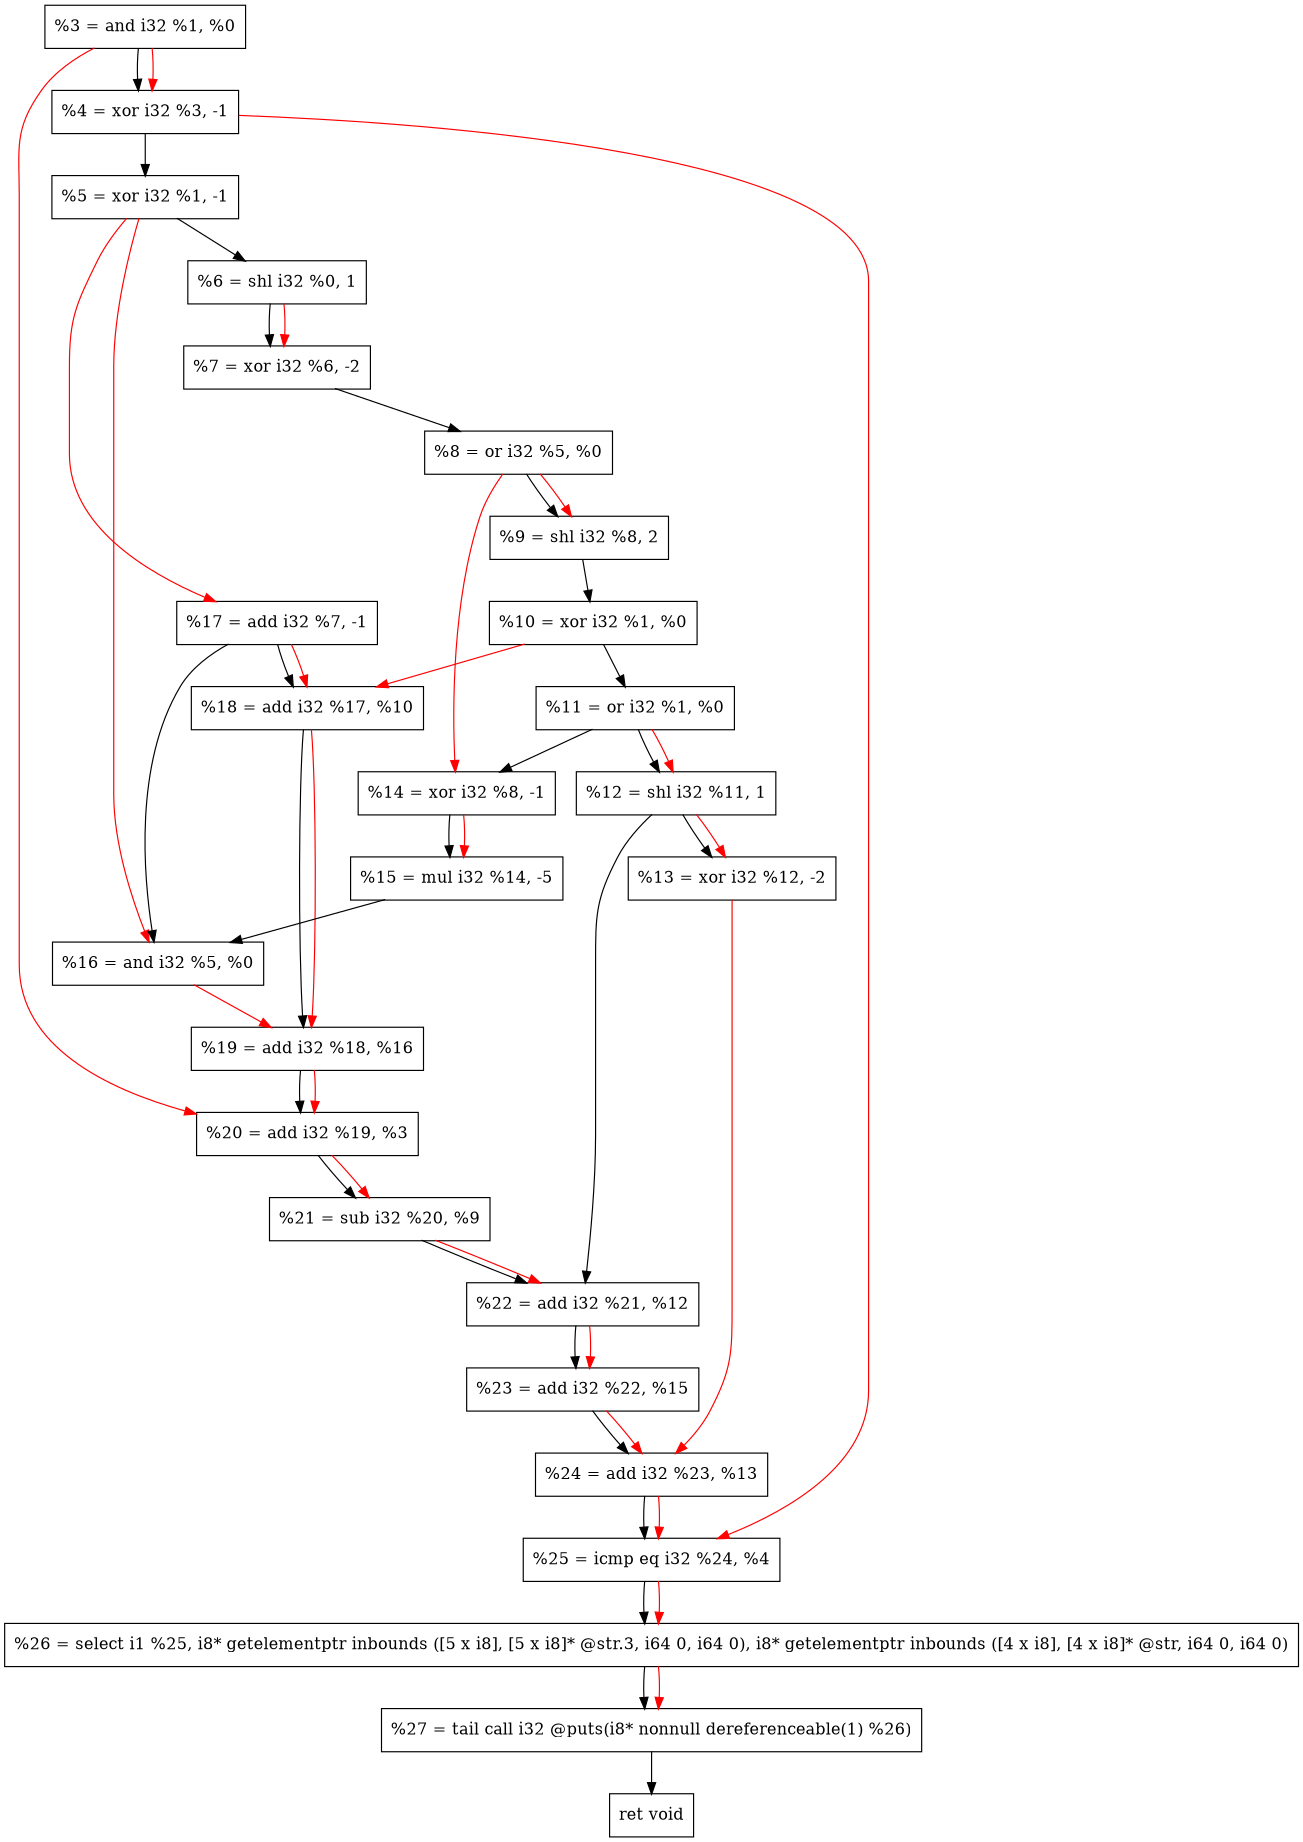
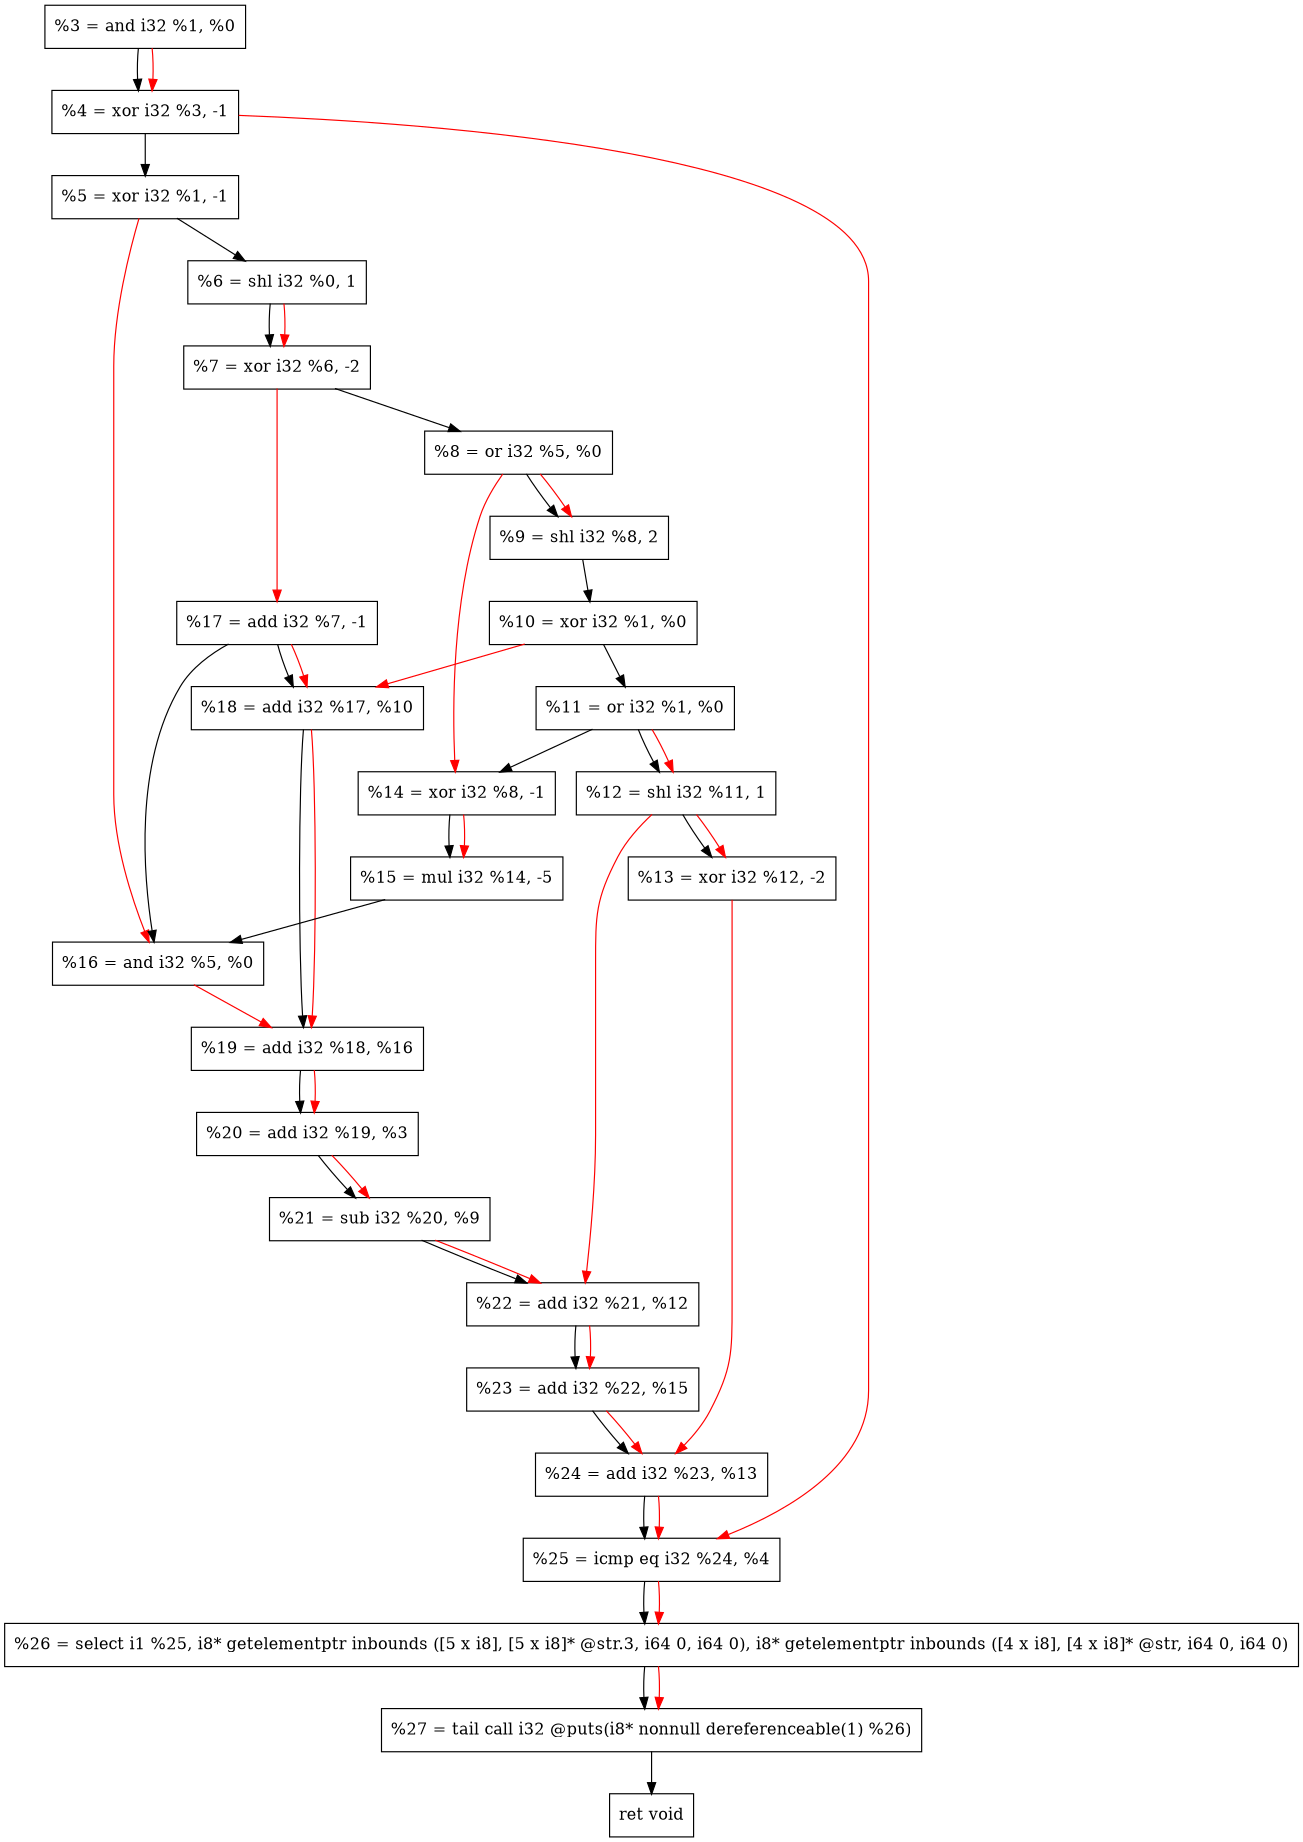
(69, 433) -> (277, 489)
(19, 609) -> none
(596, 1035) -> (596, 1035)
